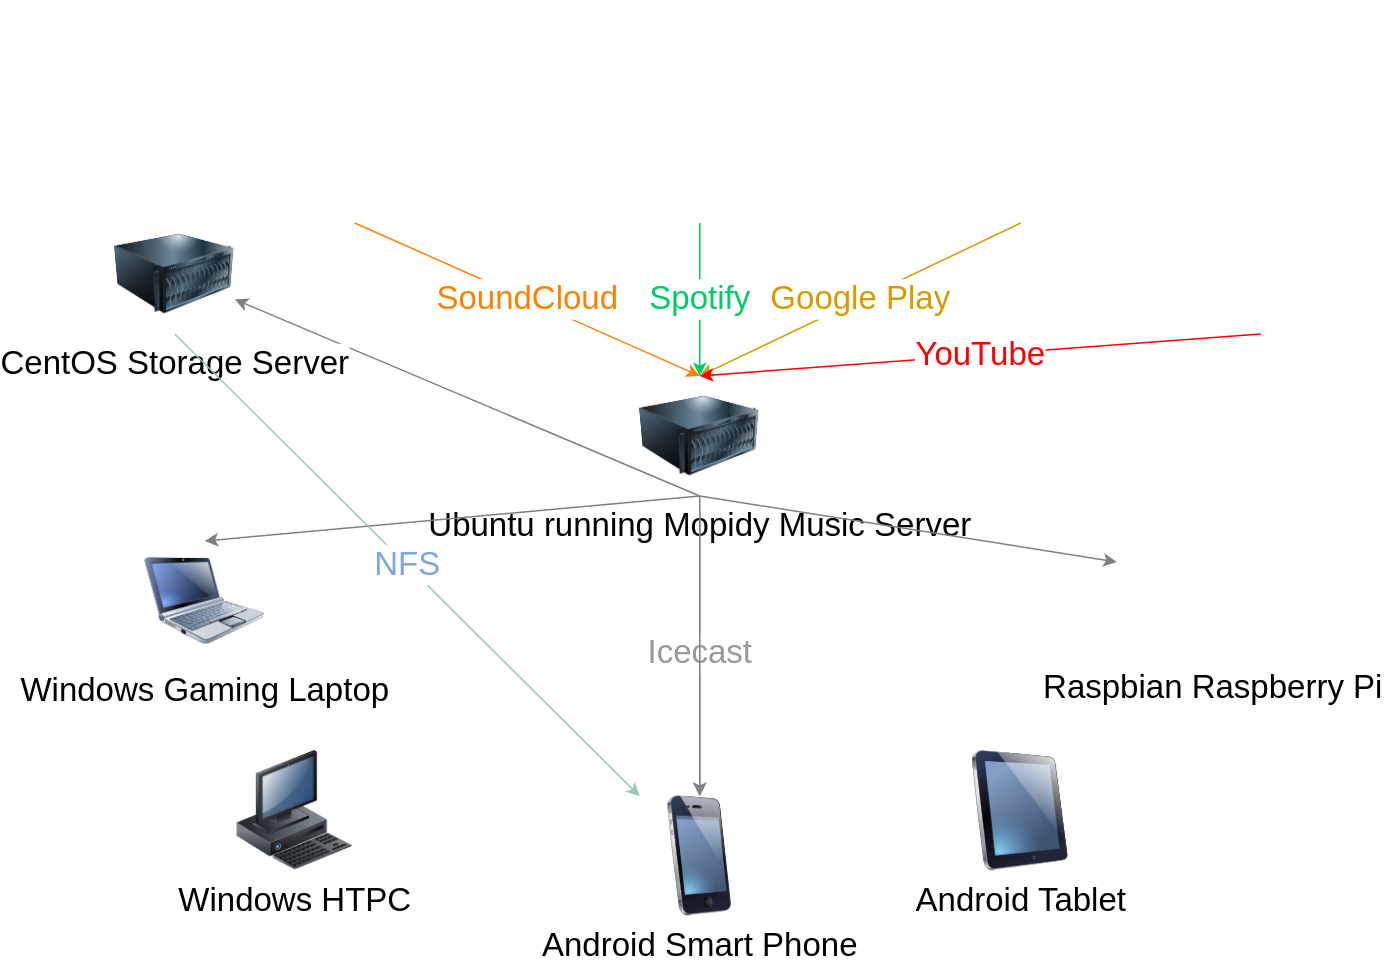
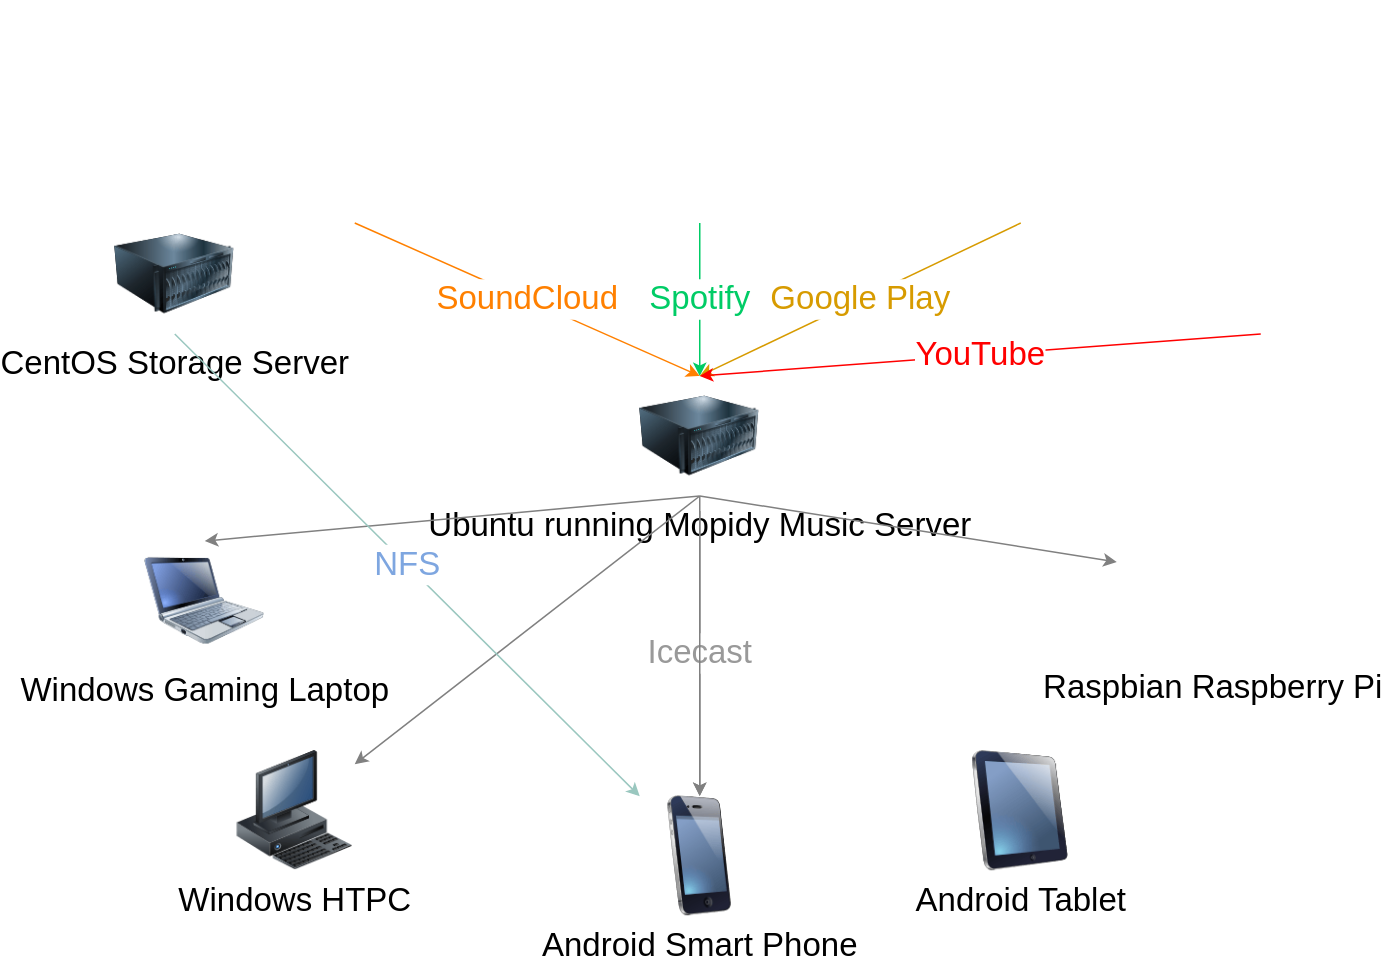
(469, 398) -> (530, 628)
